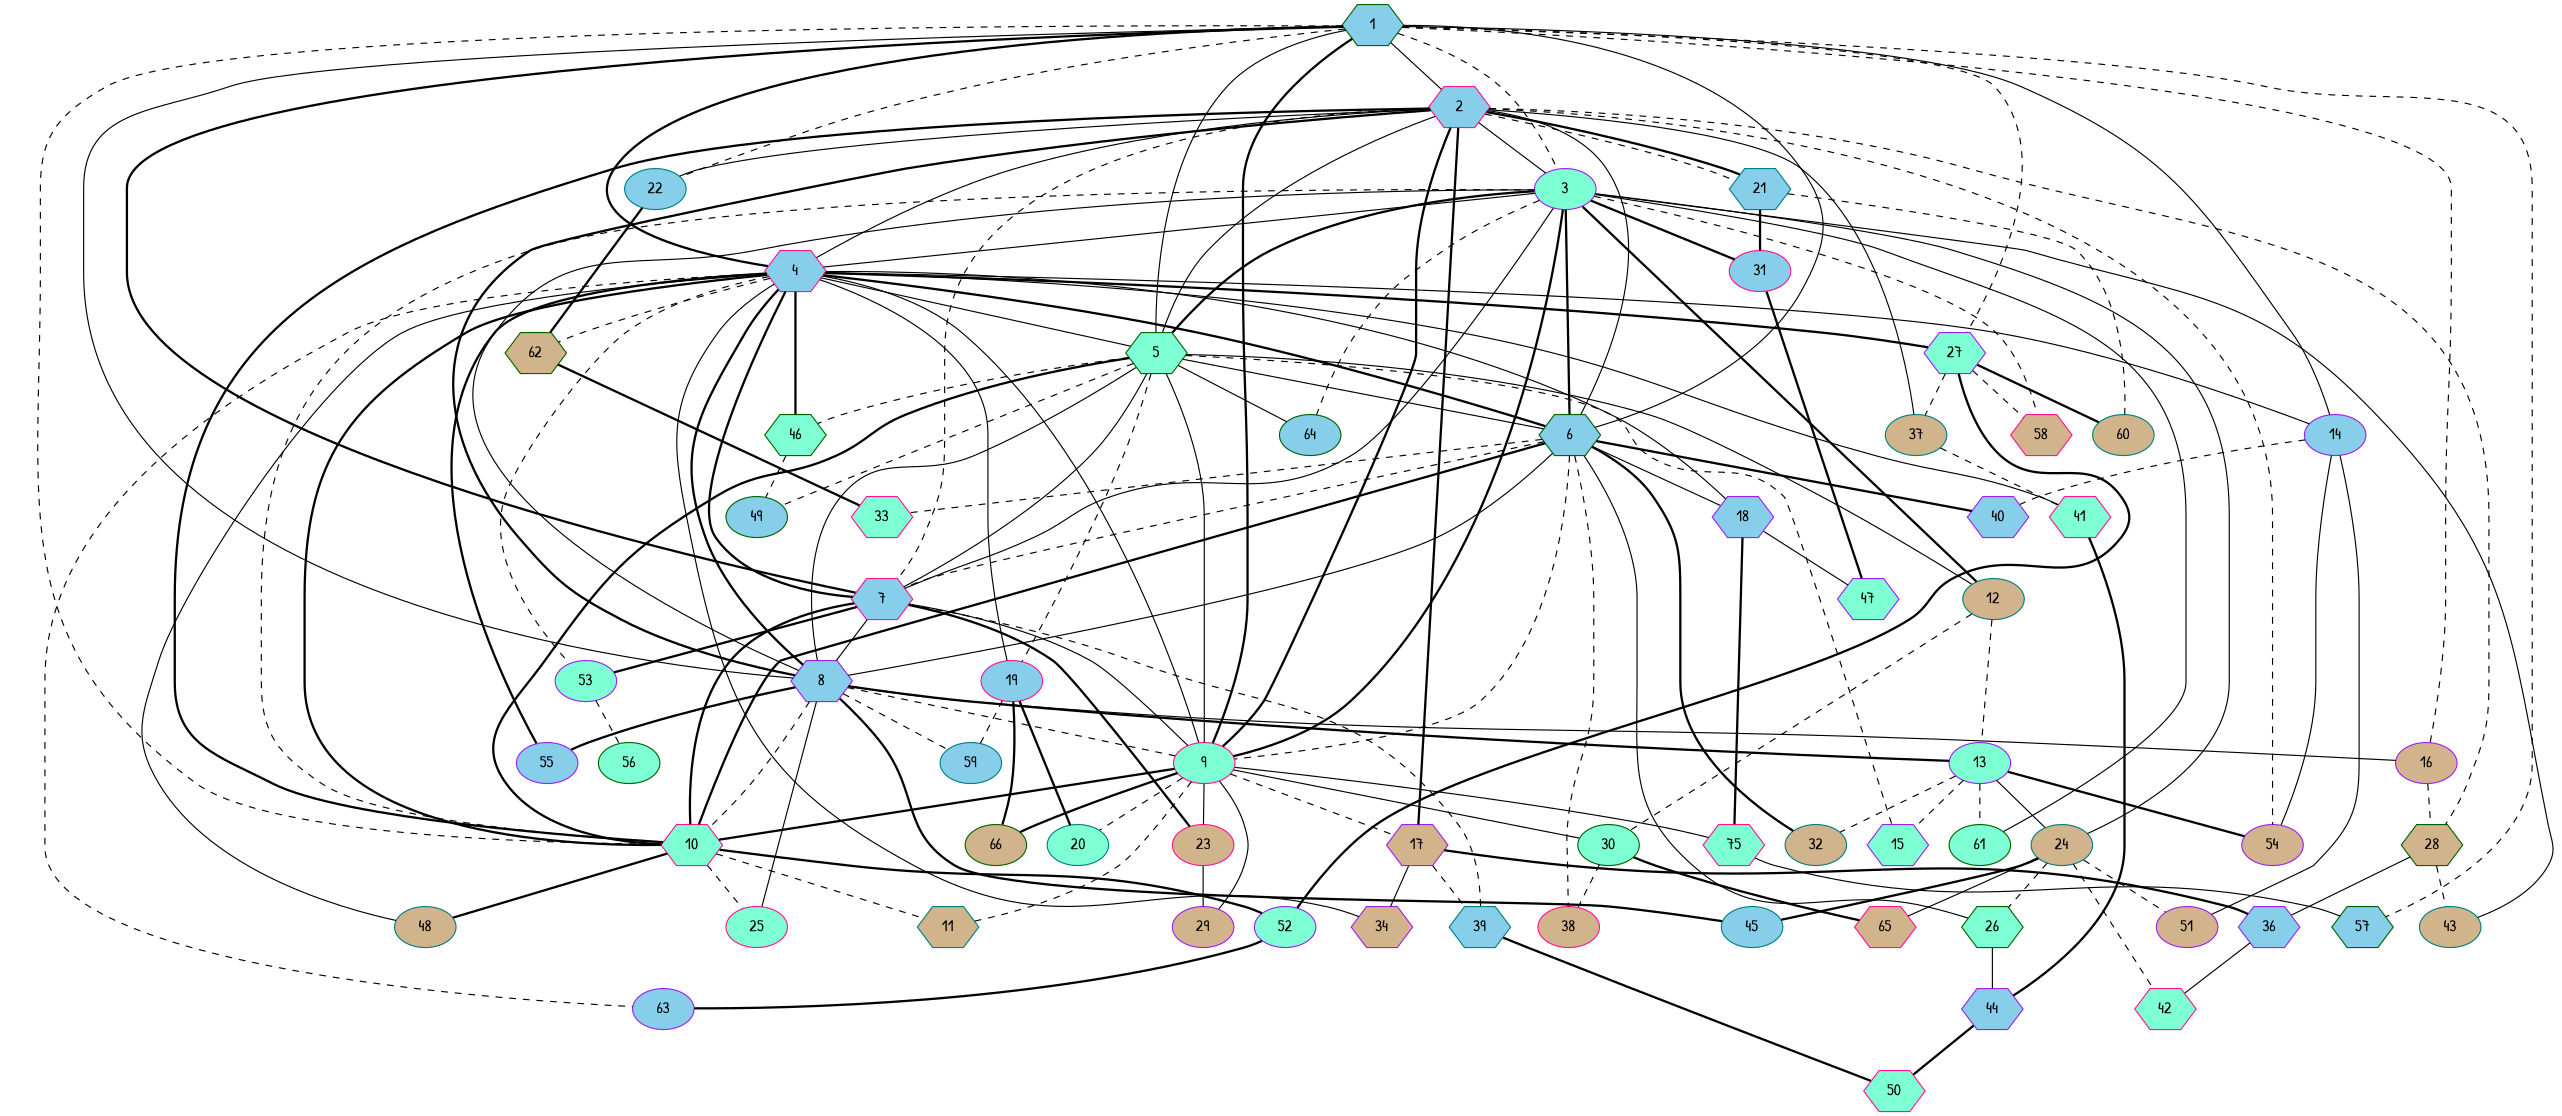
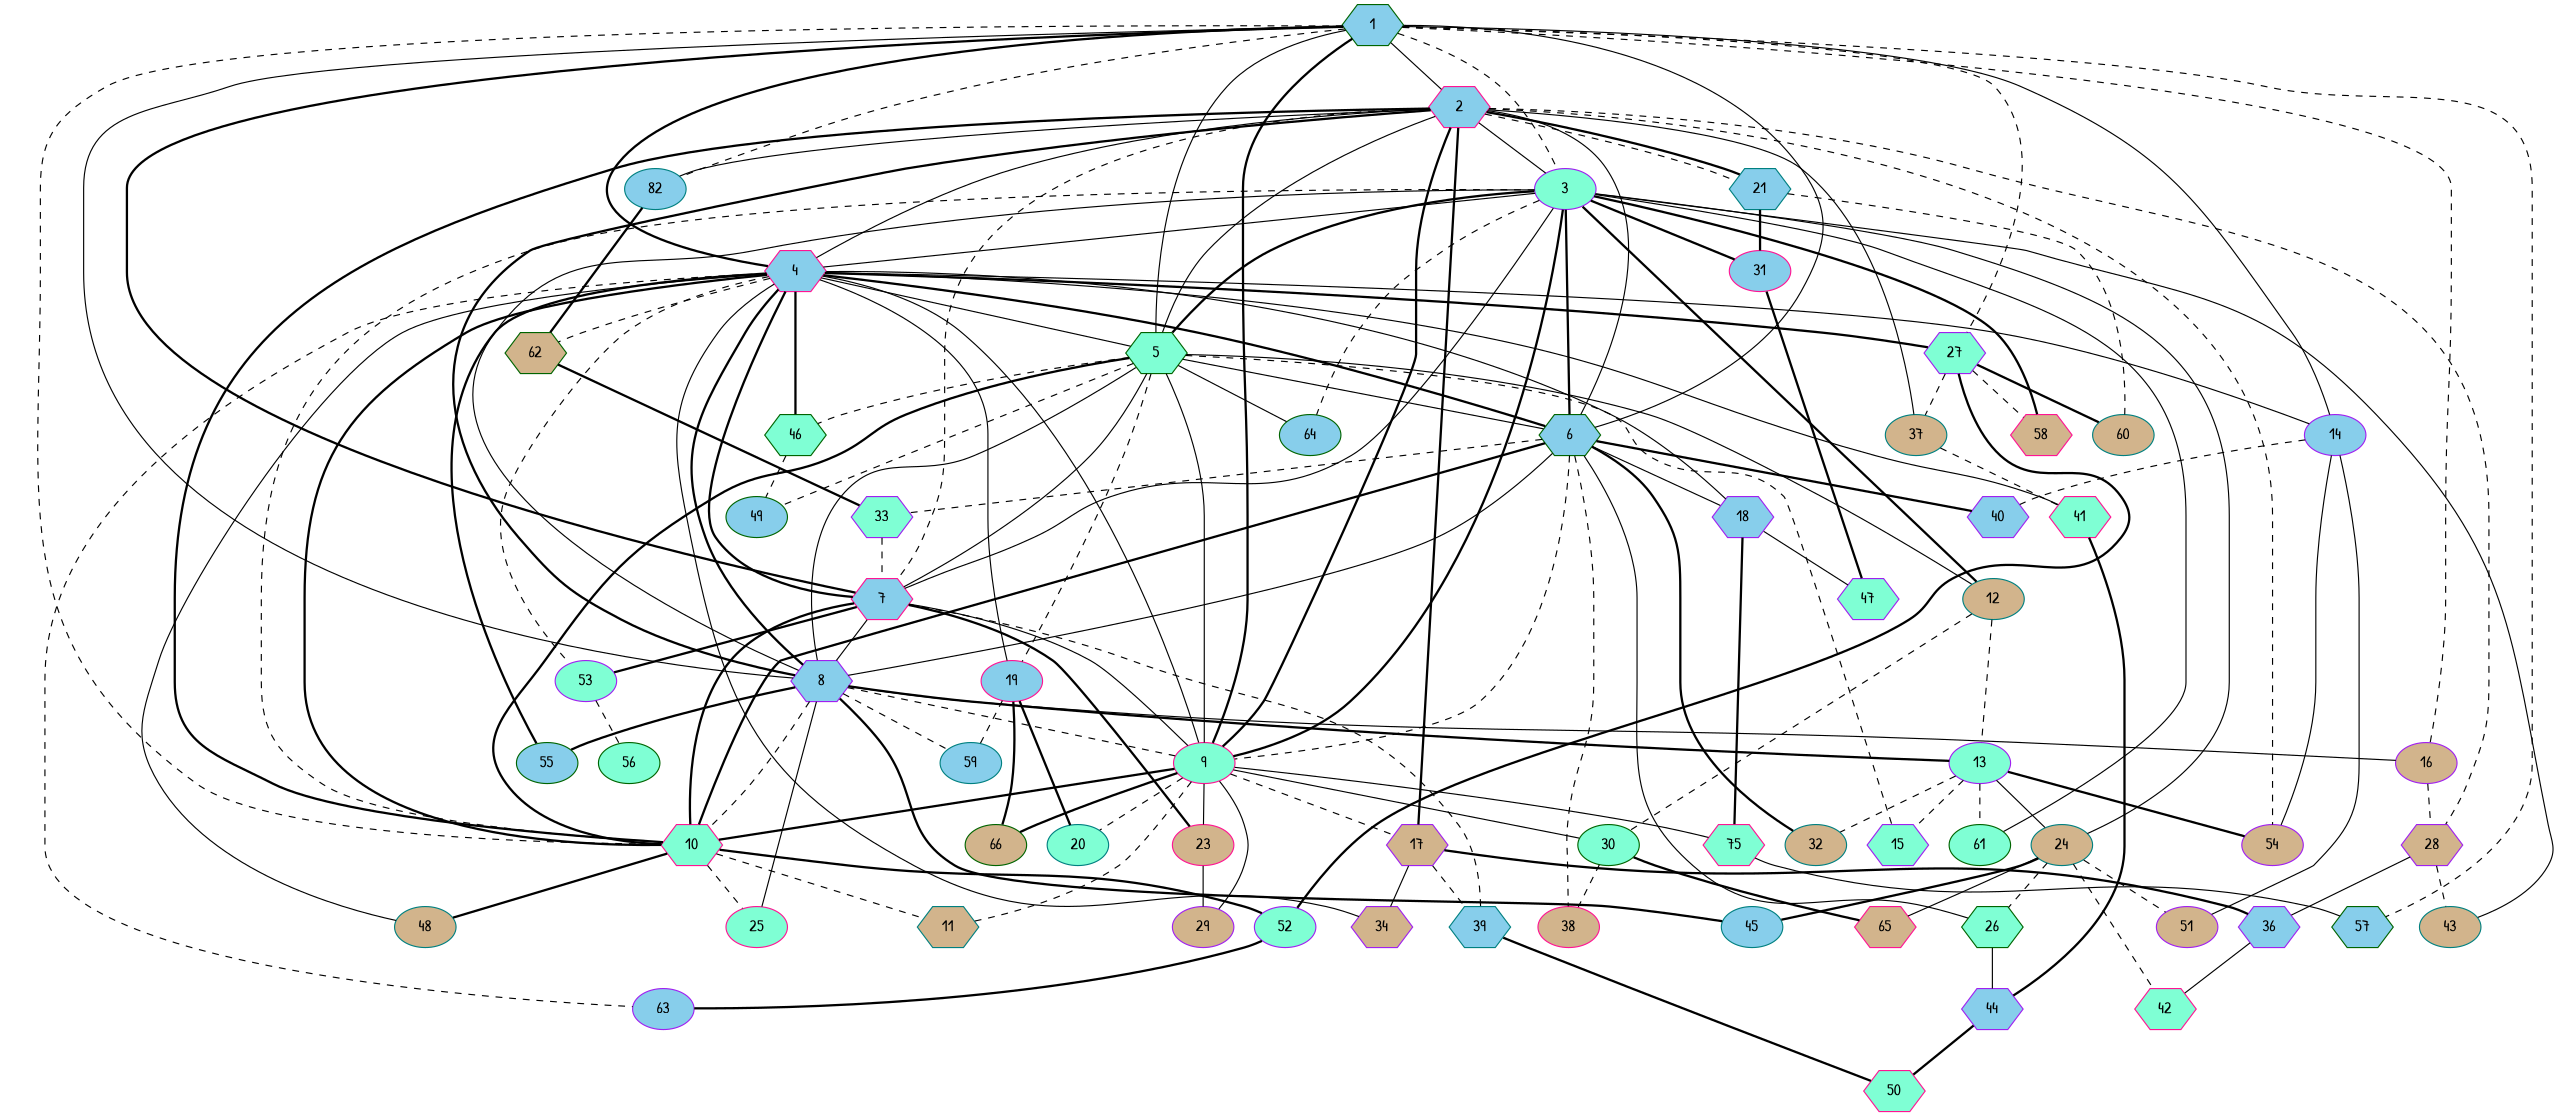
(655, 189) -> (655, 189)
(1845, 262) -> (1845, 262)
(1223, 510) -> (882, 558)
(882, 517) -> (882, 517)
(547, 763) -> (547, 763)
(2432, 845) -> (2432, 845)
